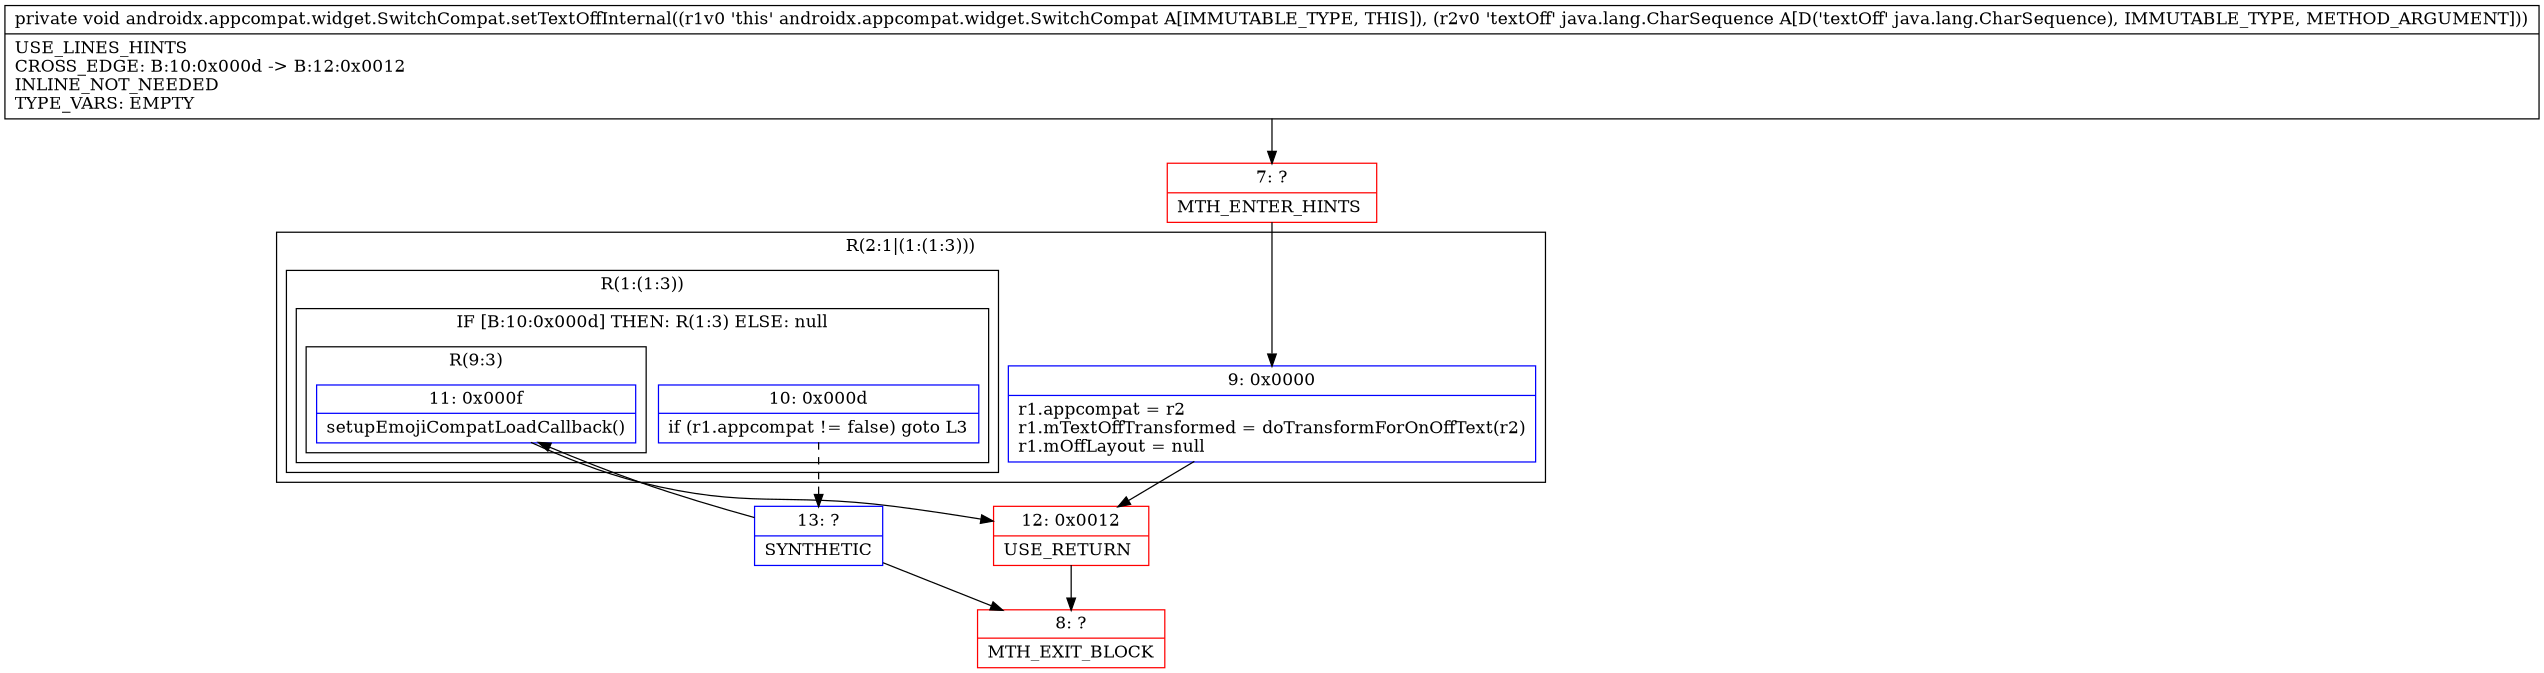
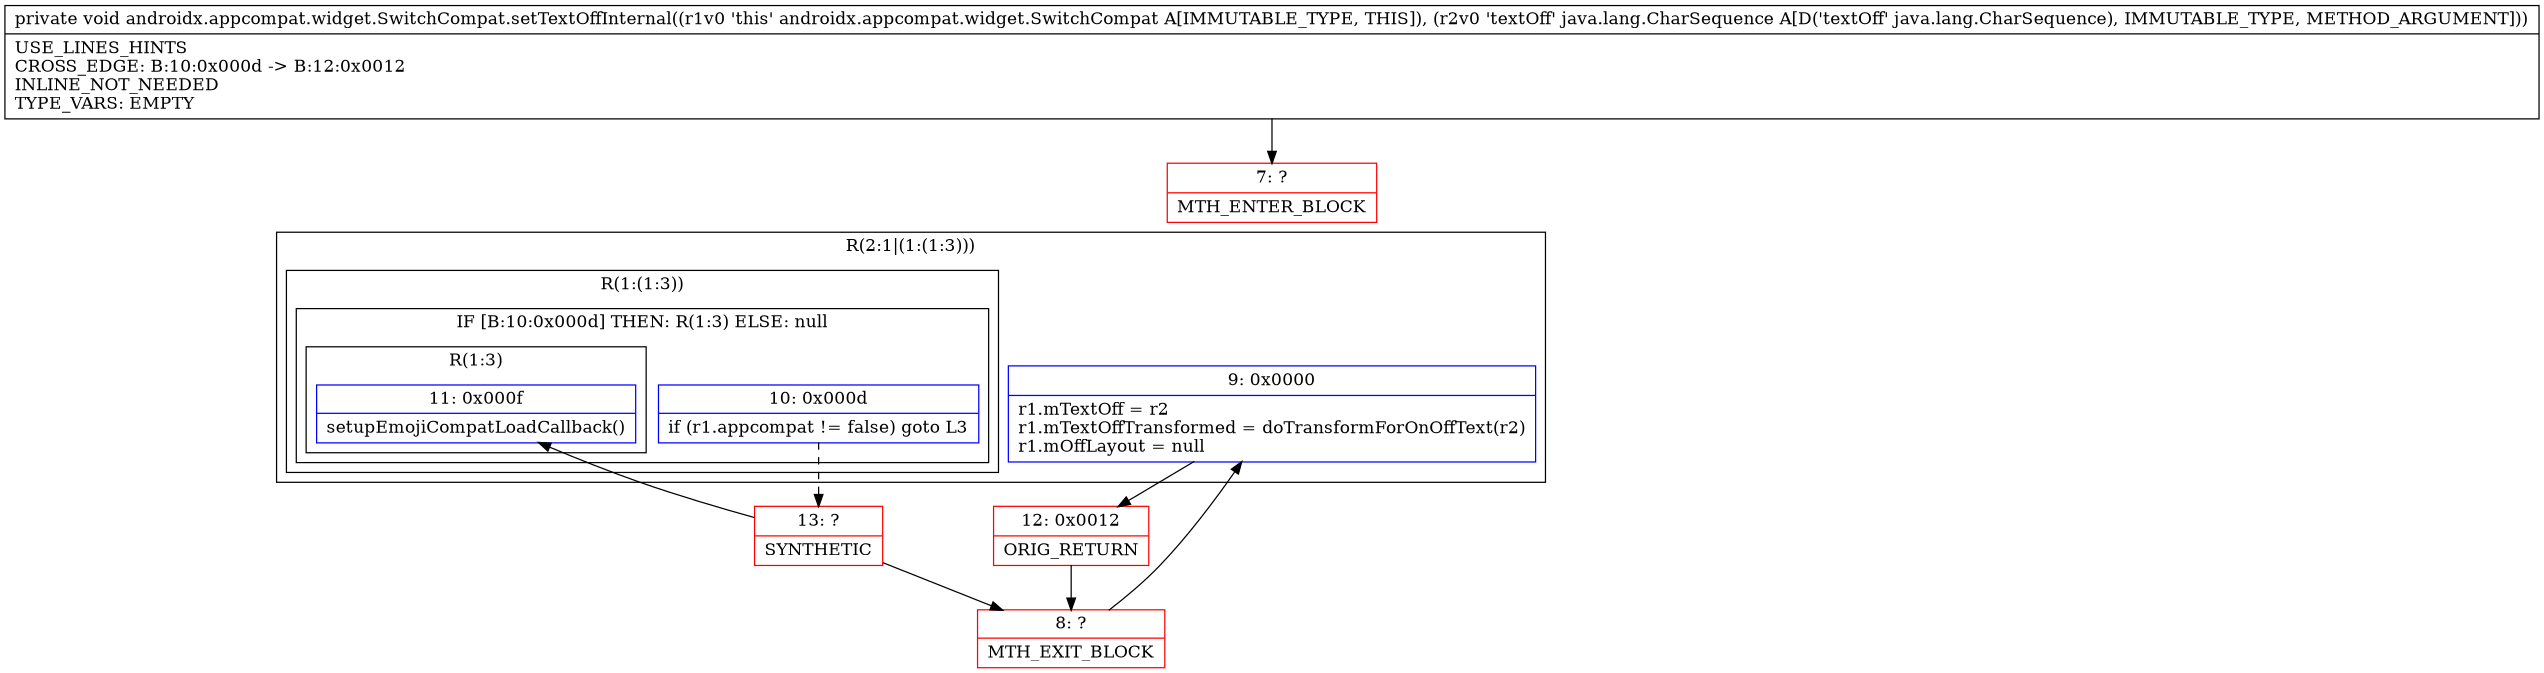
(1270, 207) -> (1272, 207)
(1272, 288) -> (1177, 546)
(476, 361) -> (476, 361)
(1102, 410) -> (1094, 410)
(752, 499) -> none
(819, 536) -> (819, 536)
(1067, 550) -> (1071, 550)
